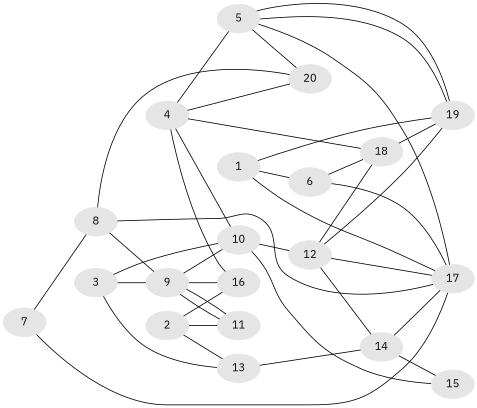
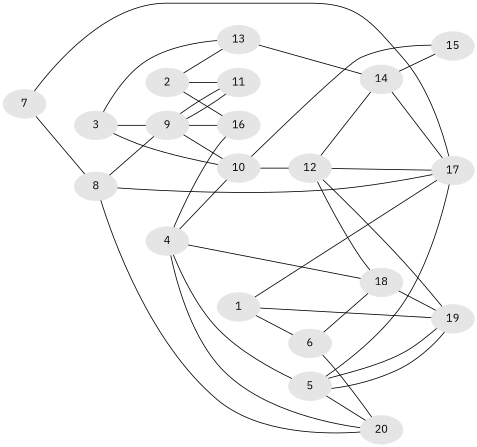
(402, 207) -> (344, 381)
